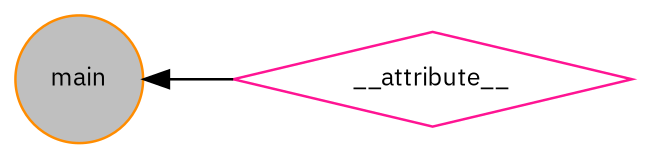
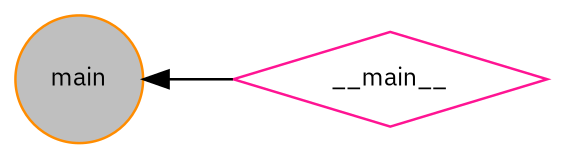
(433, 79) -> (390, 79)
